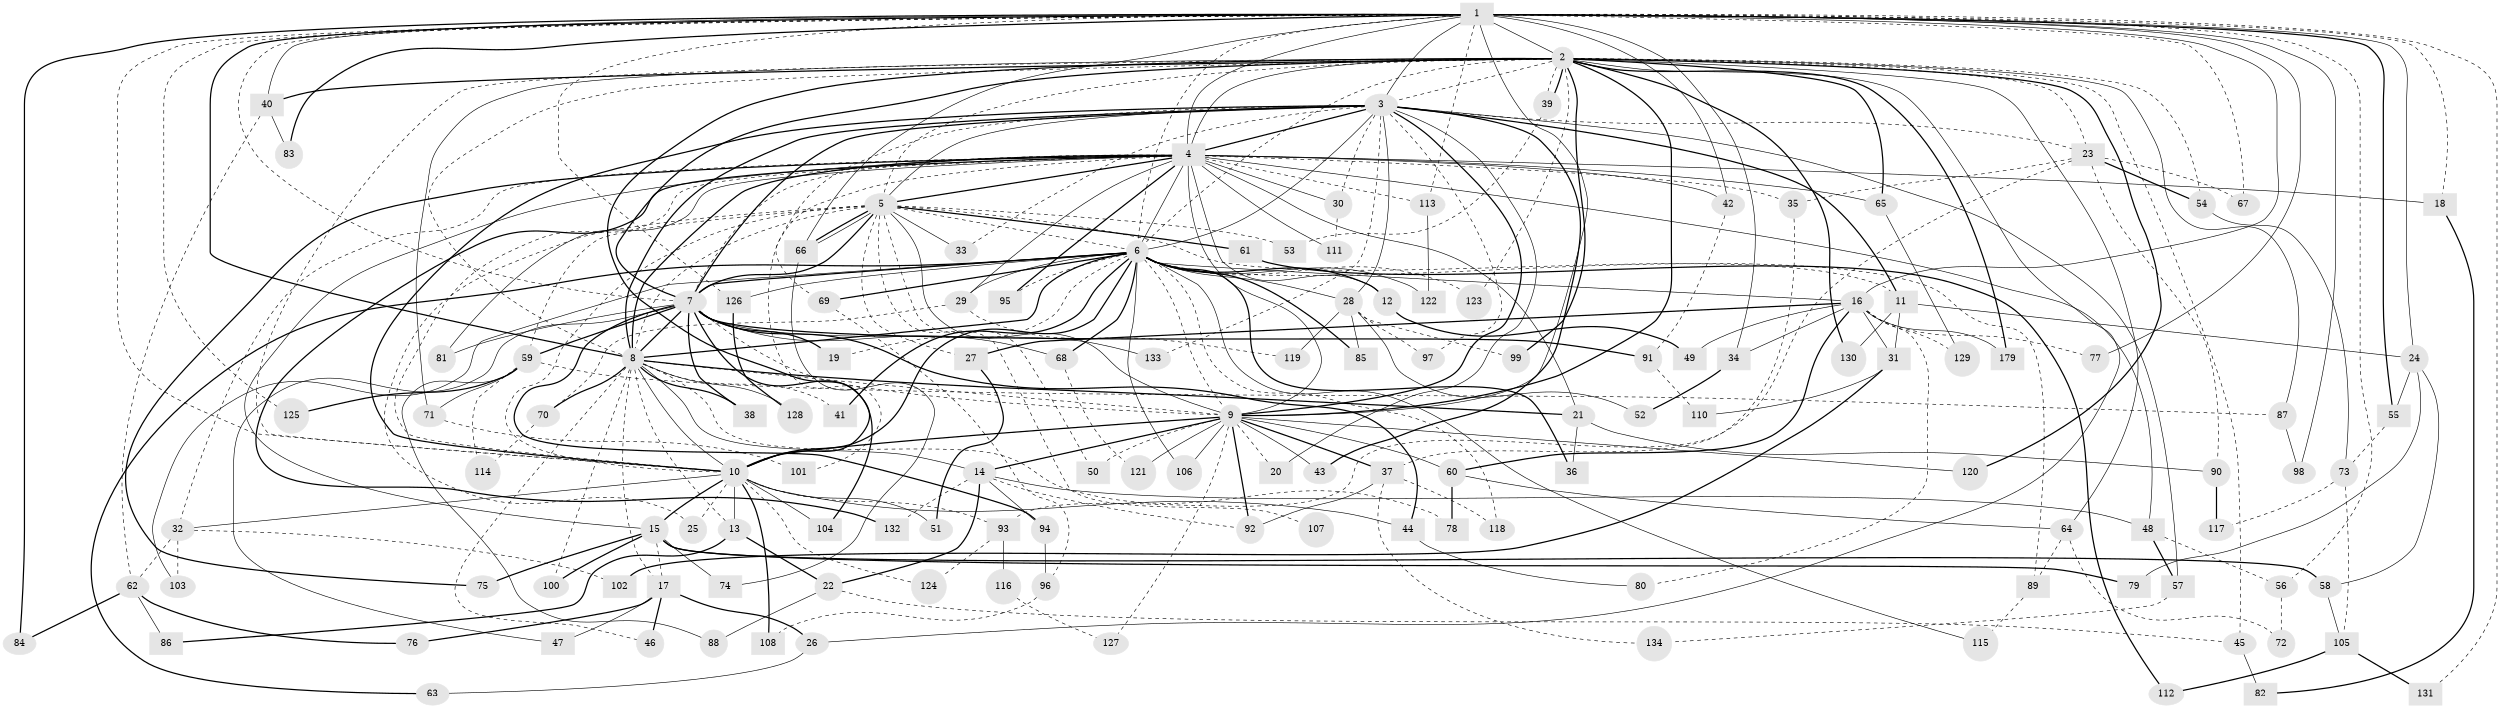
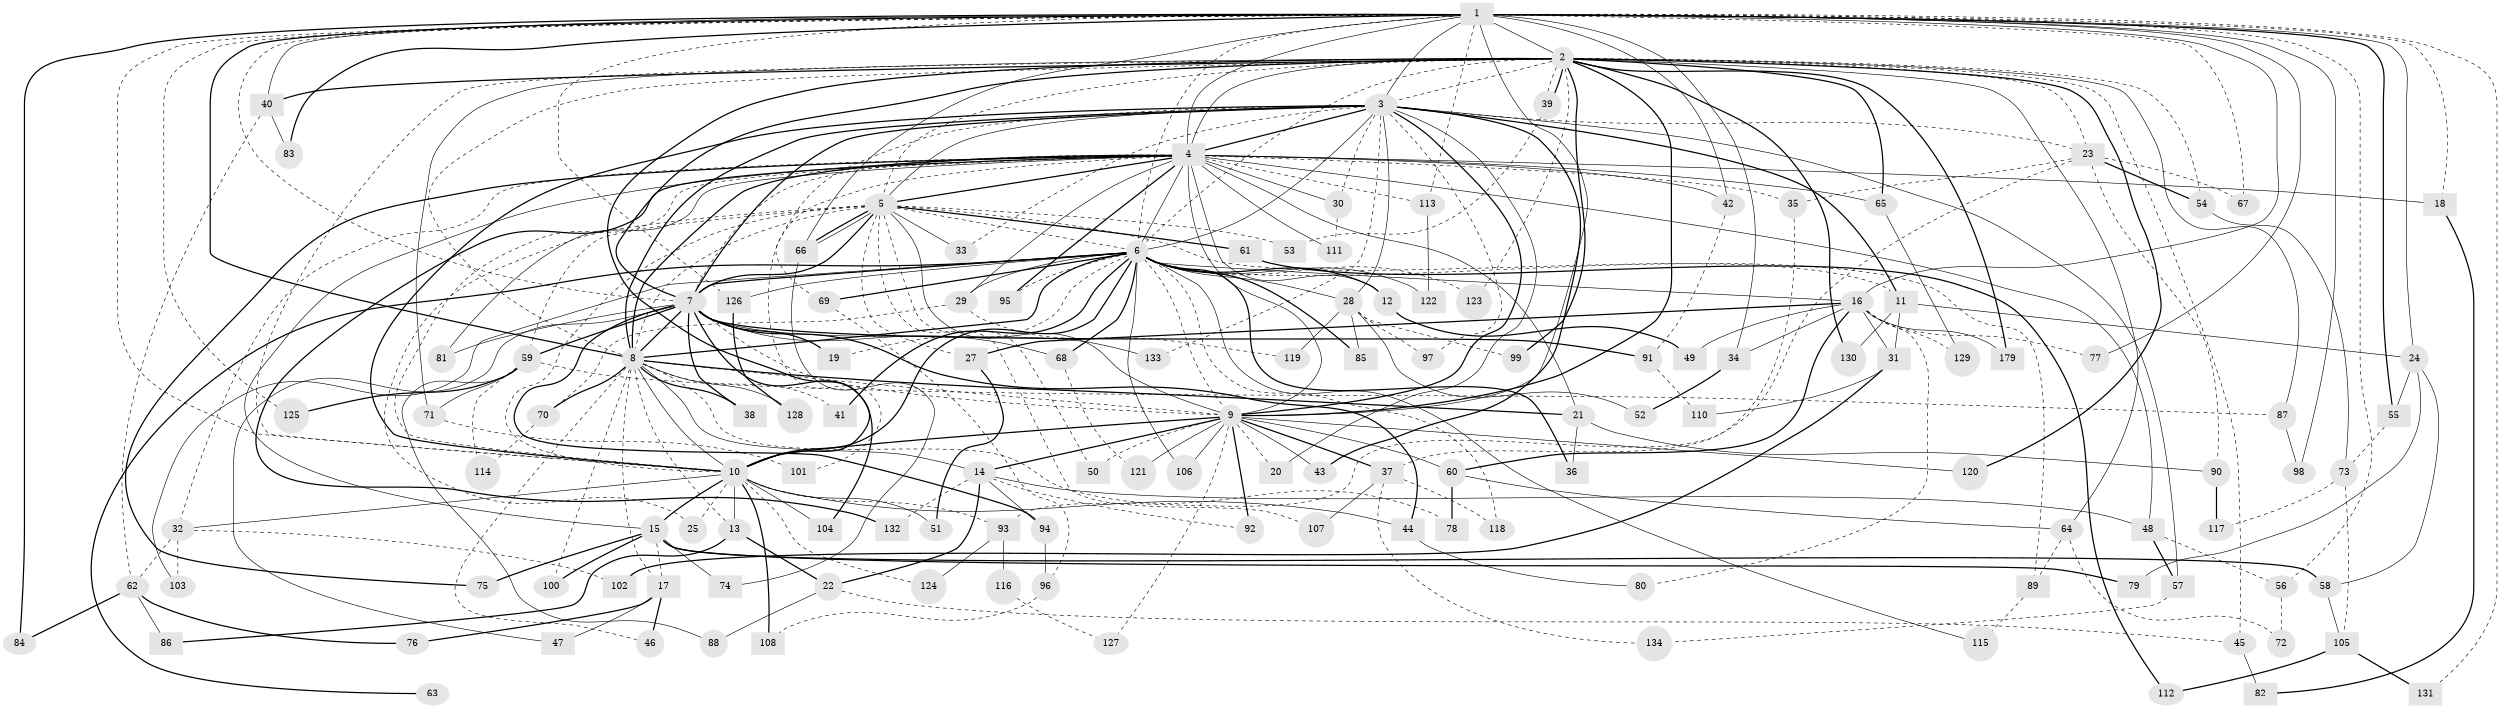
(1318, 505) -> (1350, 503)
(955, 566) -> (955, 566)
(812, 644) -> none
